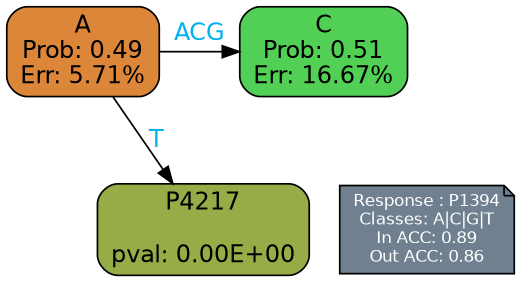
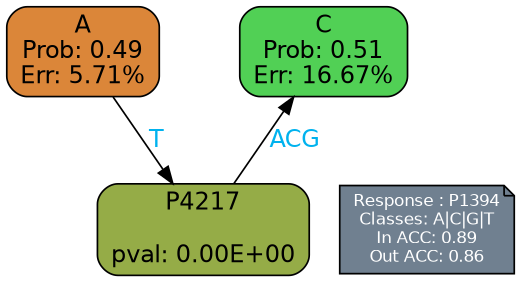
(191, 52) -> (259, 147)
